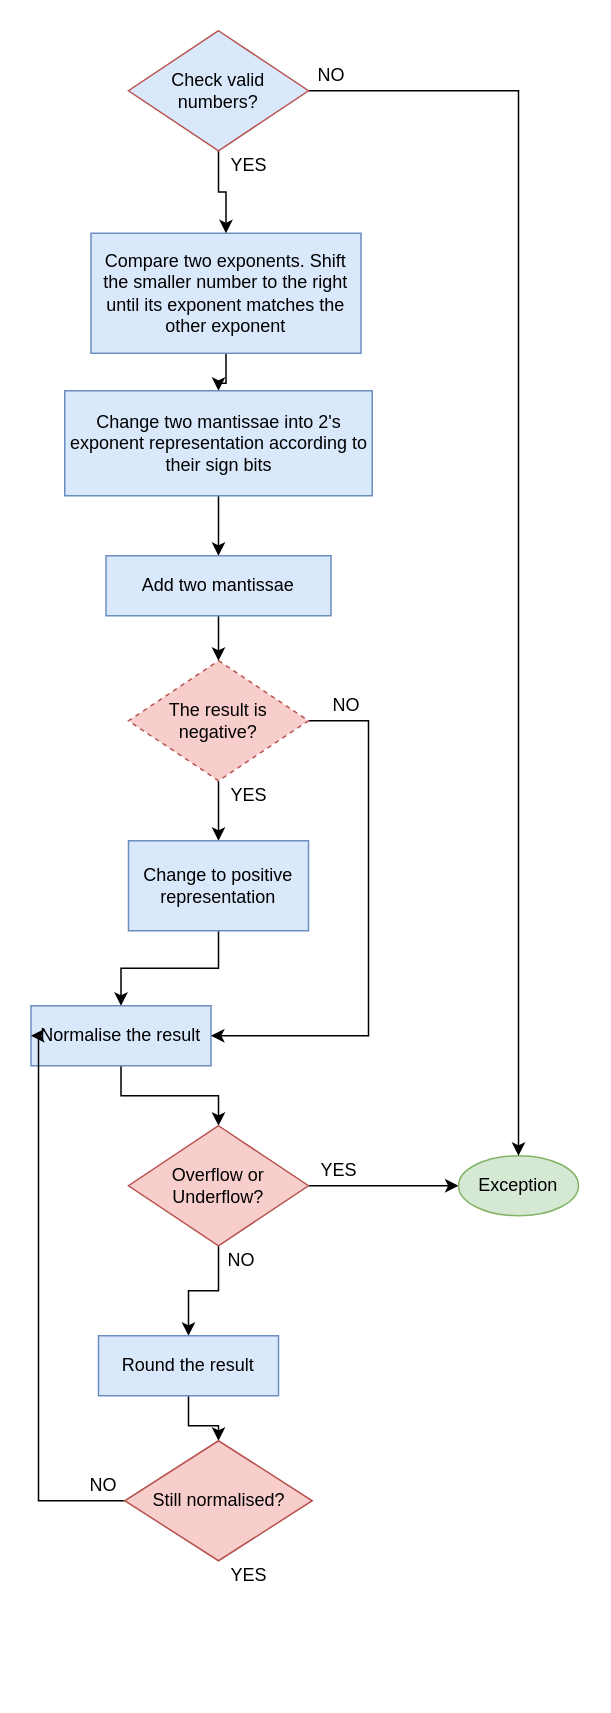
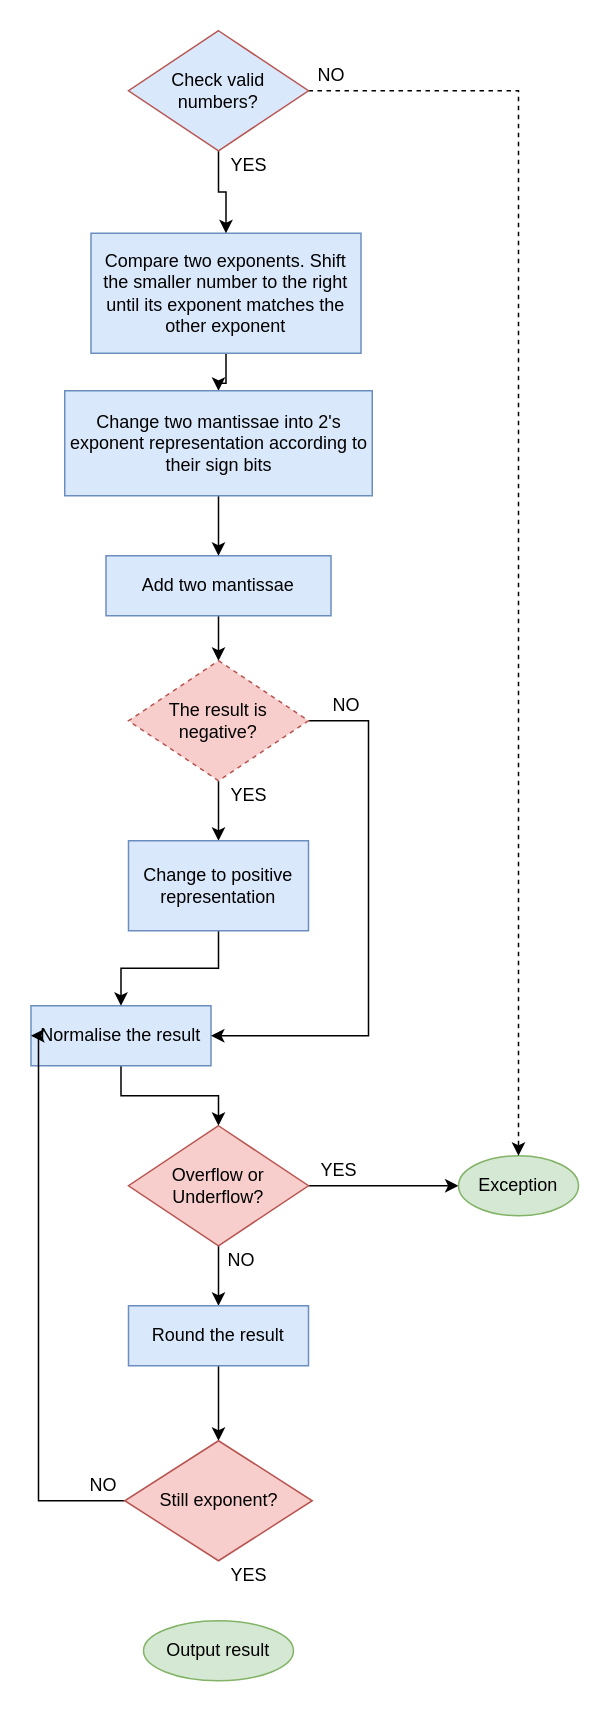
(518, 513) -> (518, 513)
(188, 1366) -> (218, 1336)
(219, 1501) -> (219, 1501)
none -> (218, 1651)
